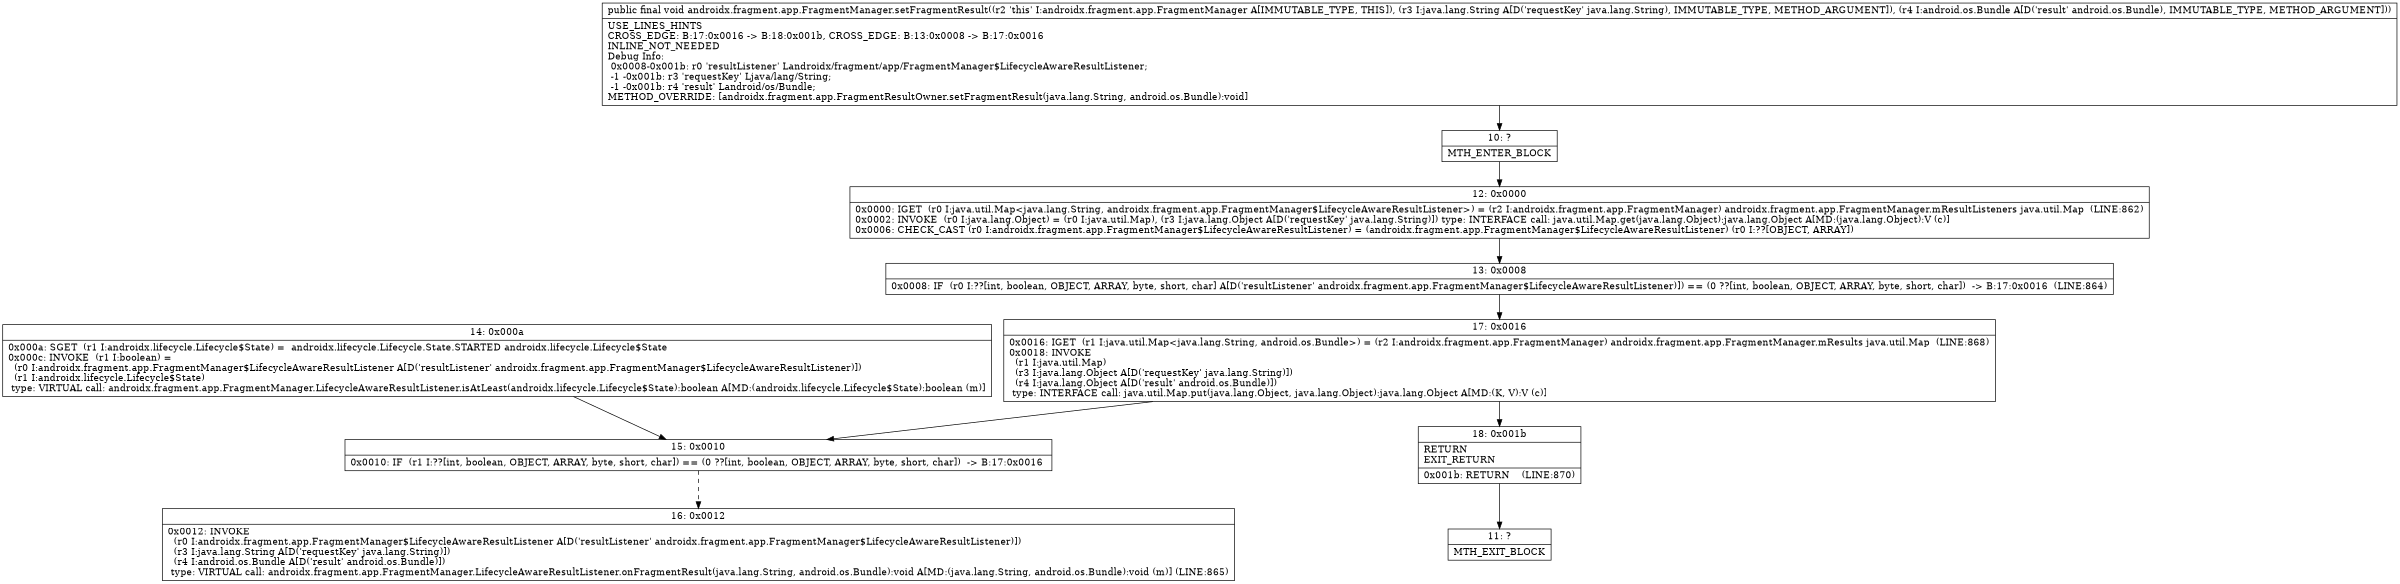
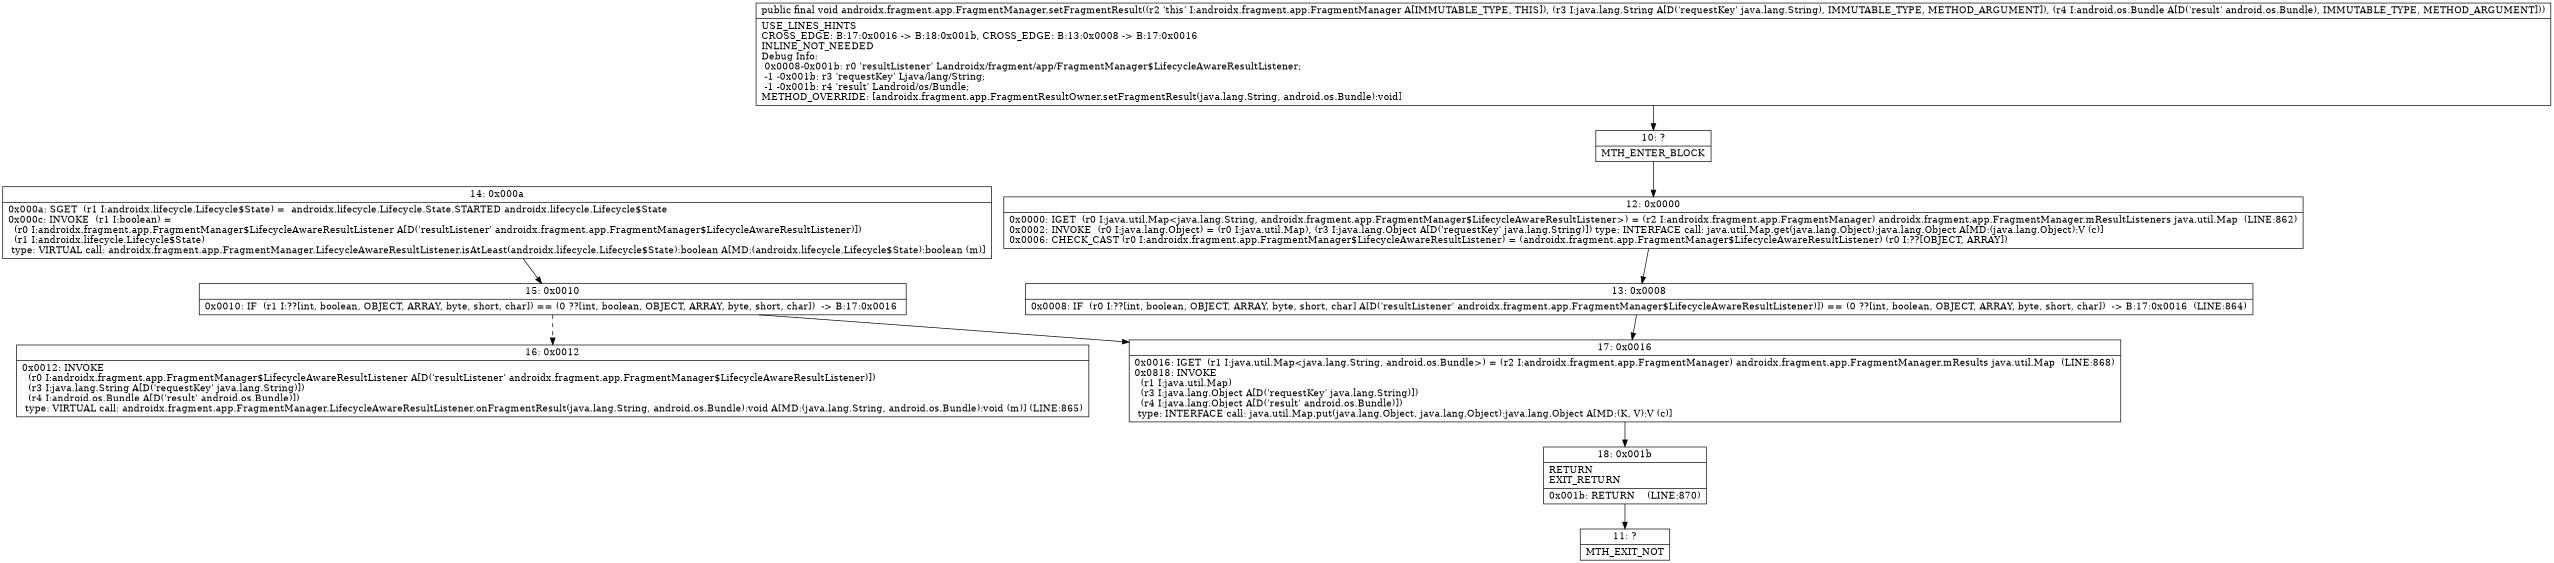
(1054, 353) -> (1179, 373)
(993, 420) -> (941, 328)
(1500, 552) -> (1625, 552)
